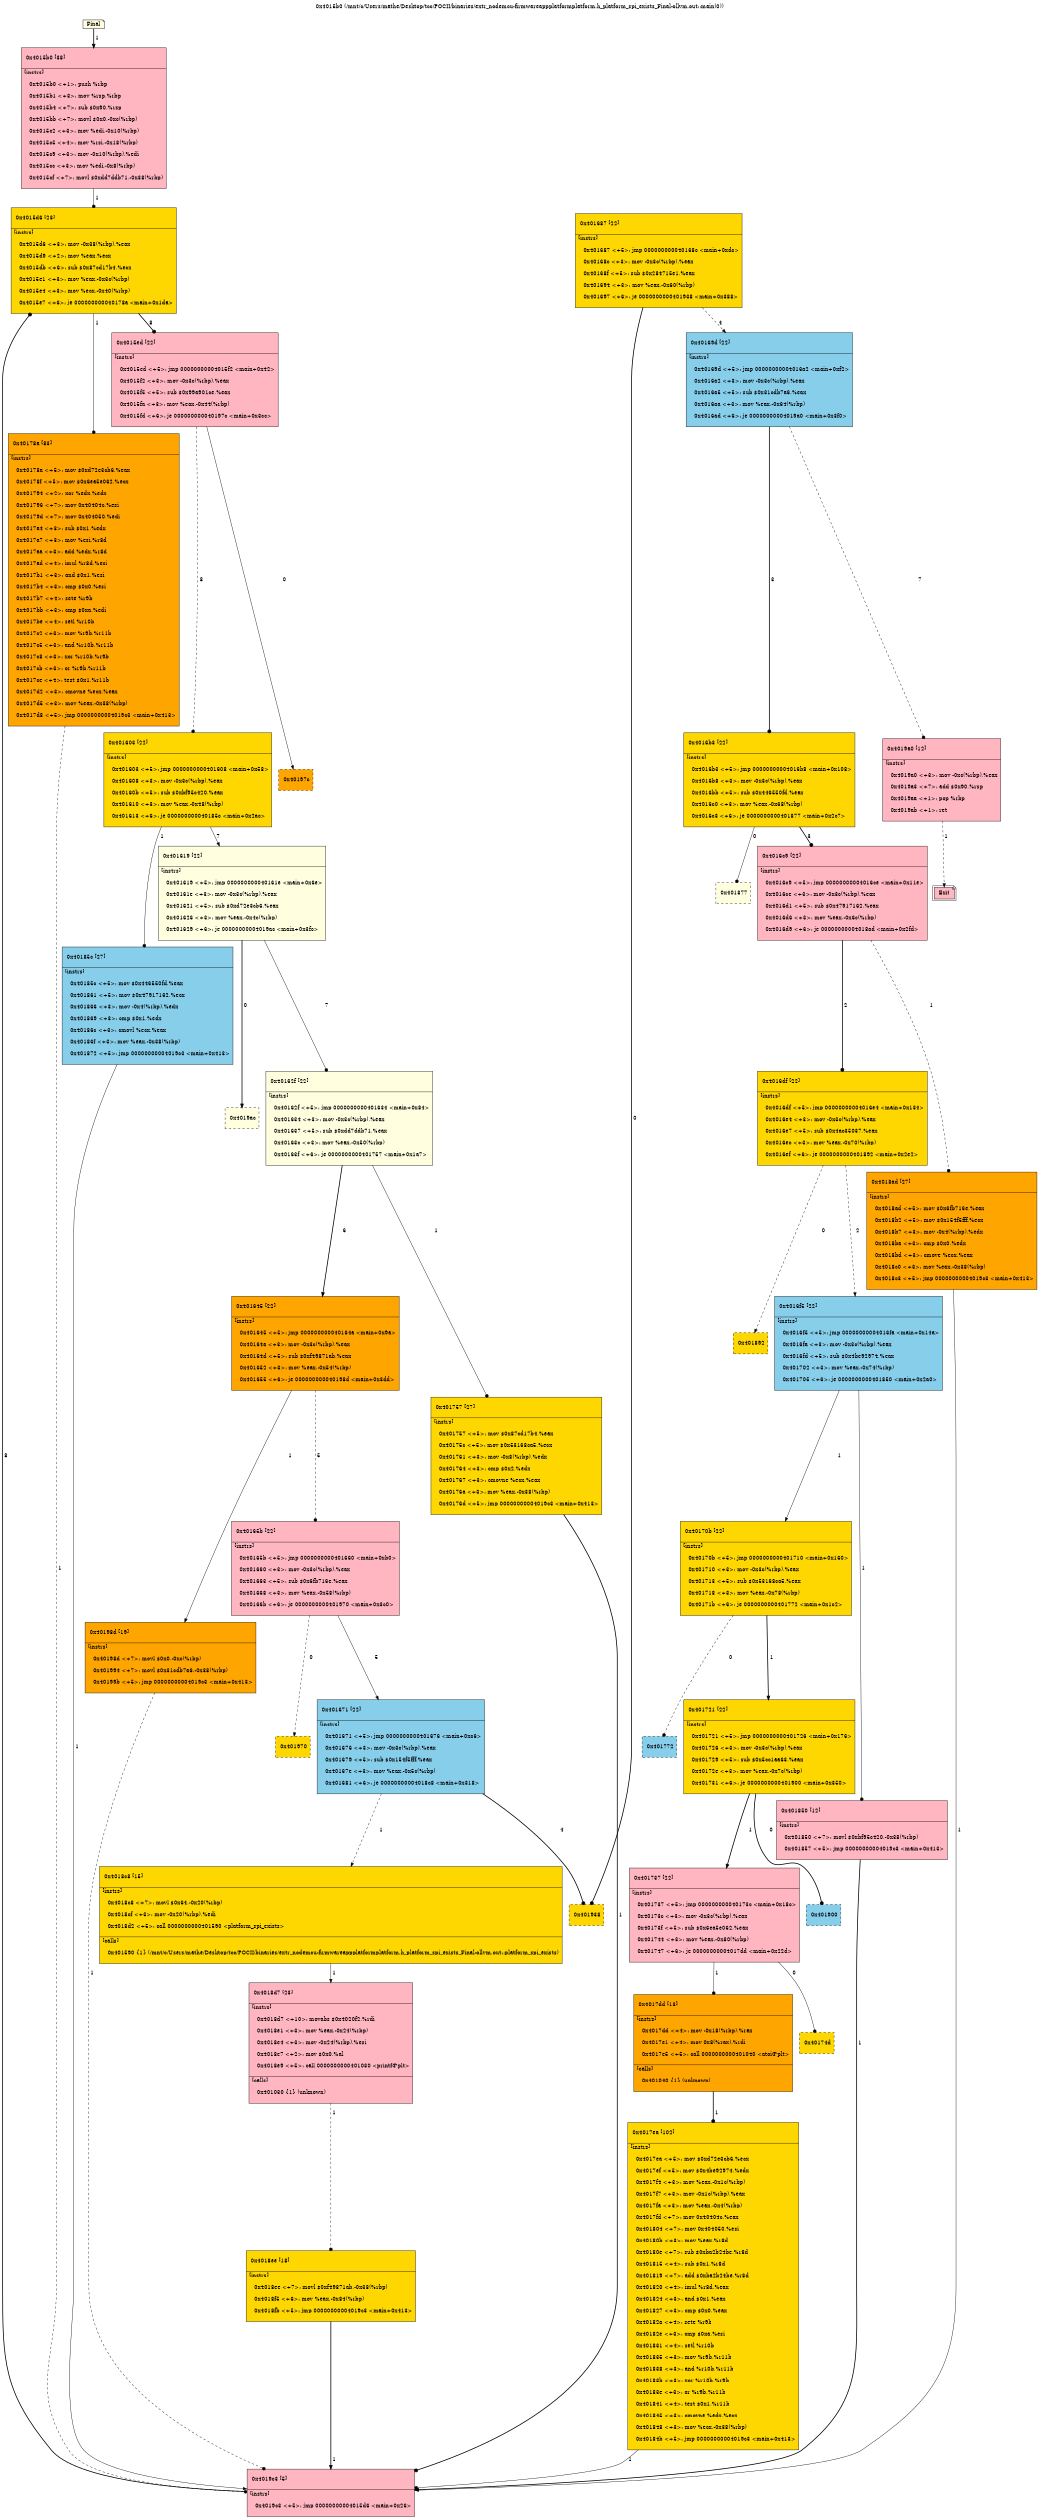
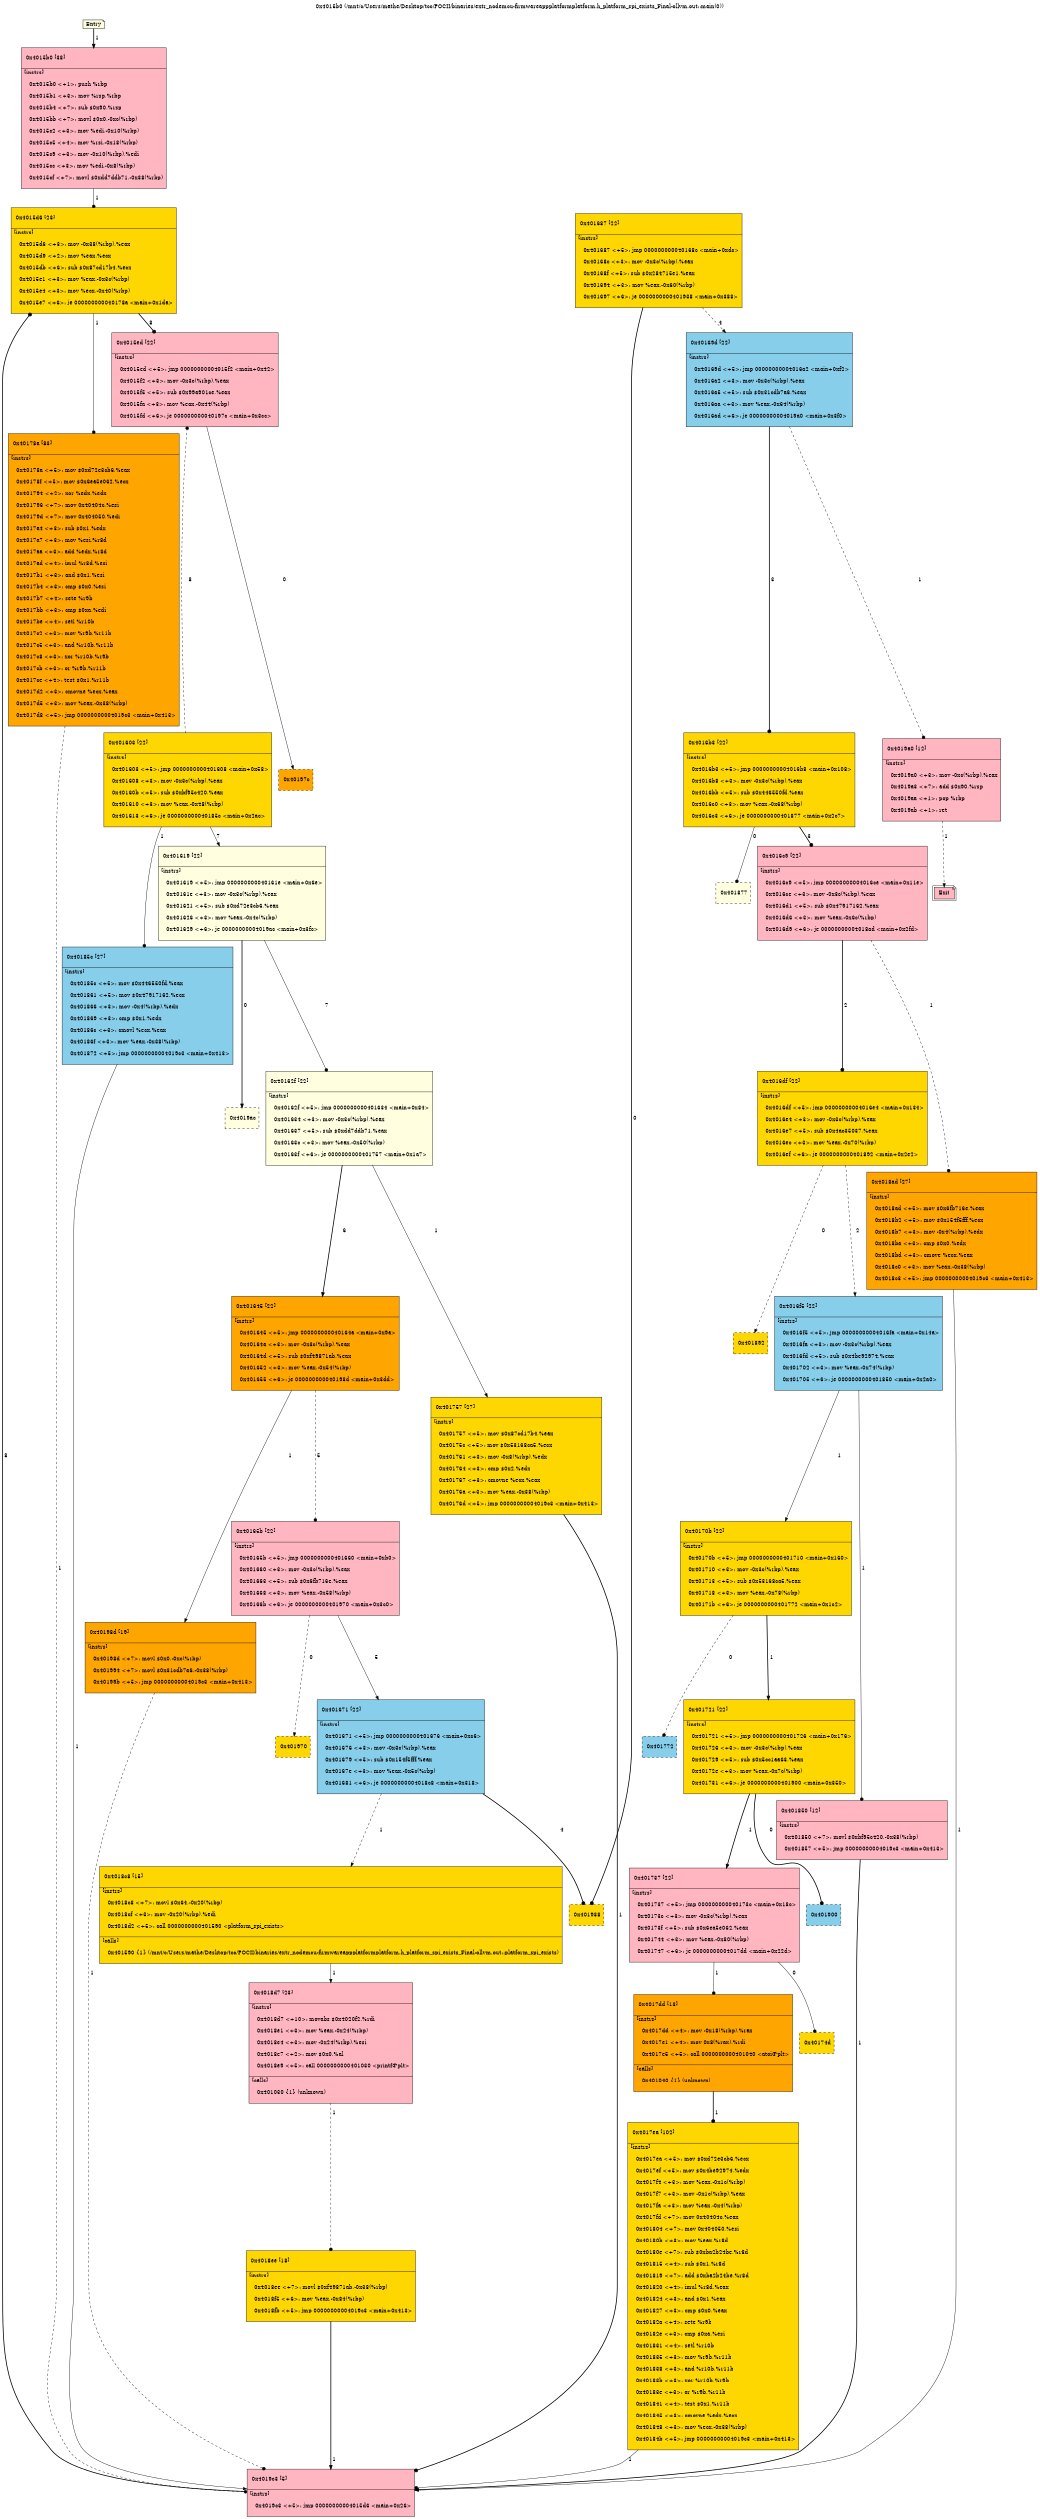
(94, 24) -> (94, 24)
(197, 578) -> (182, 581)
(919, 580) -> (919, 580)
(429, 1279) -> (429, 1279)
